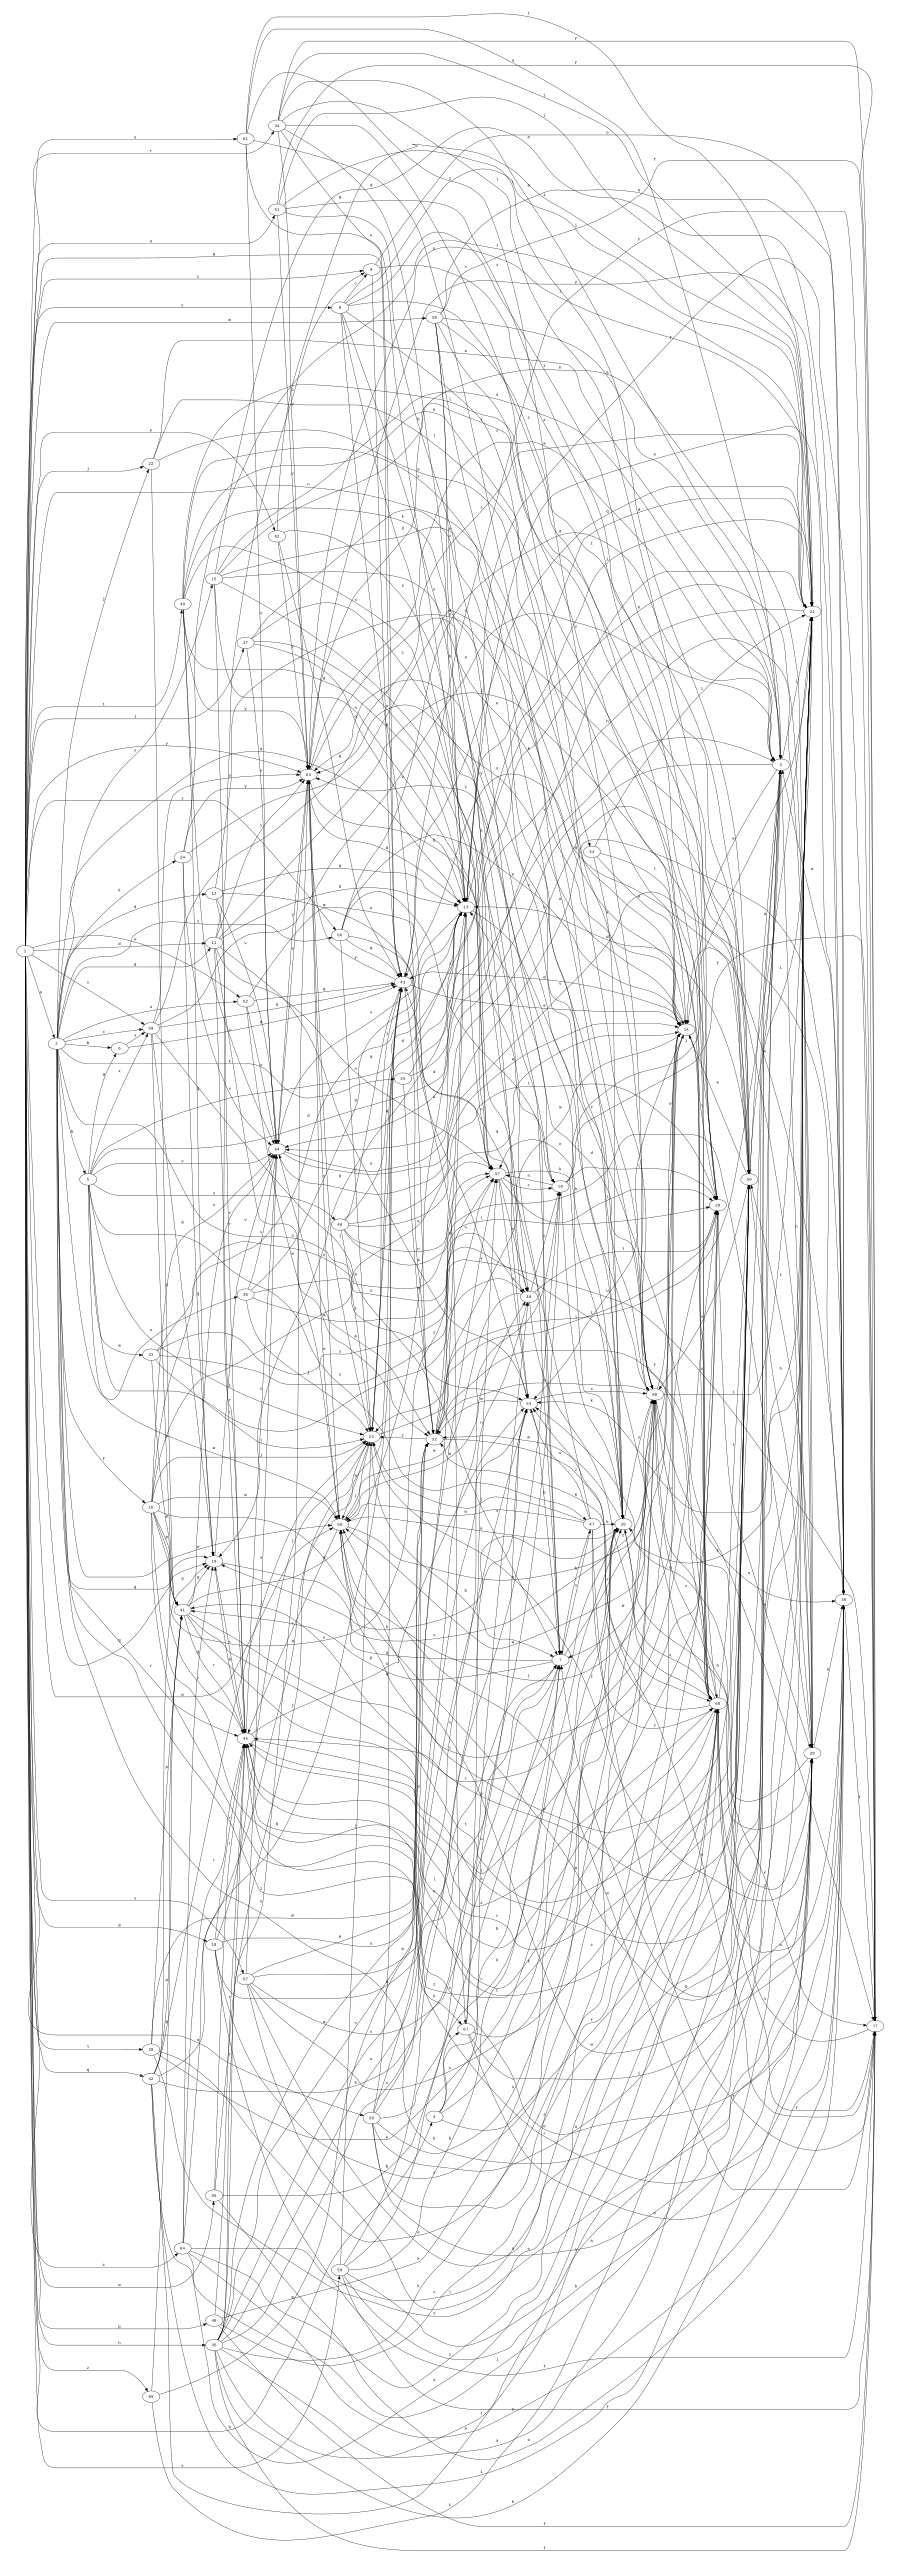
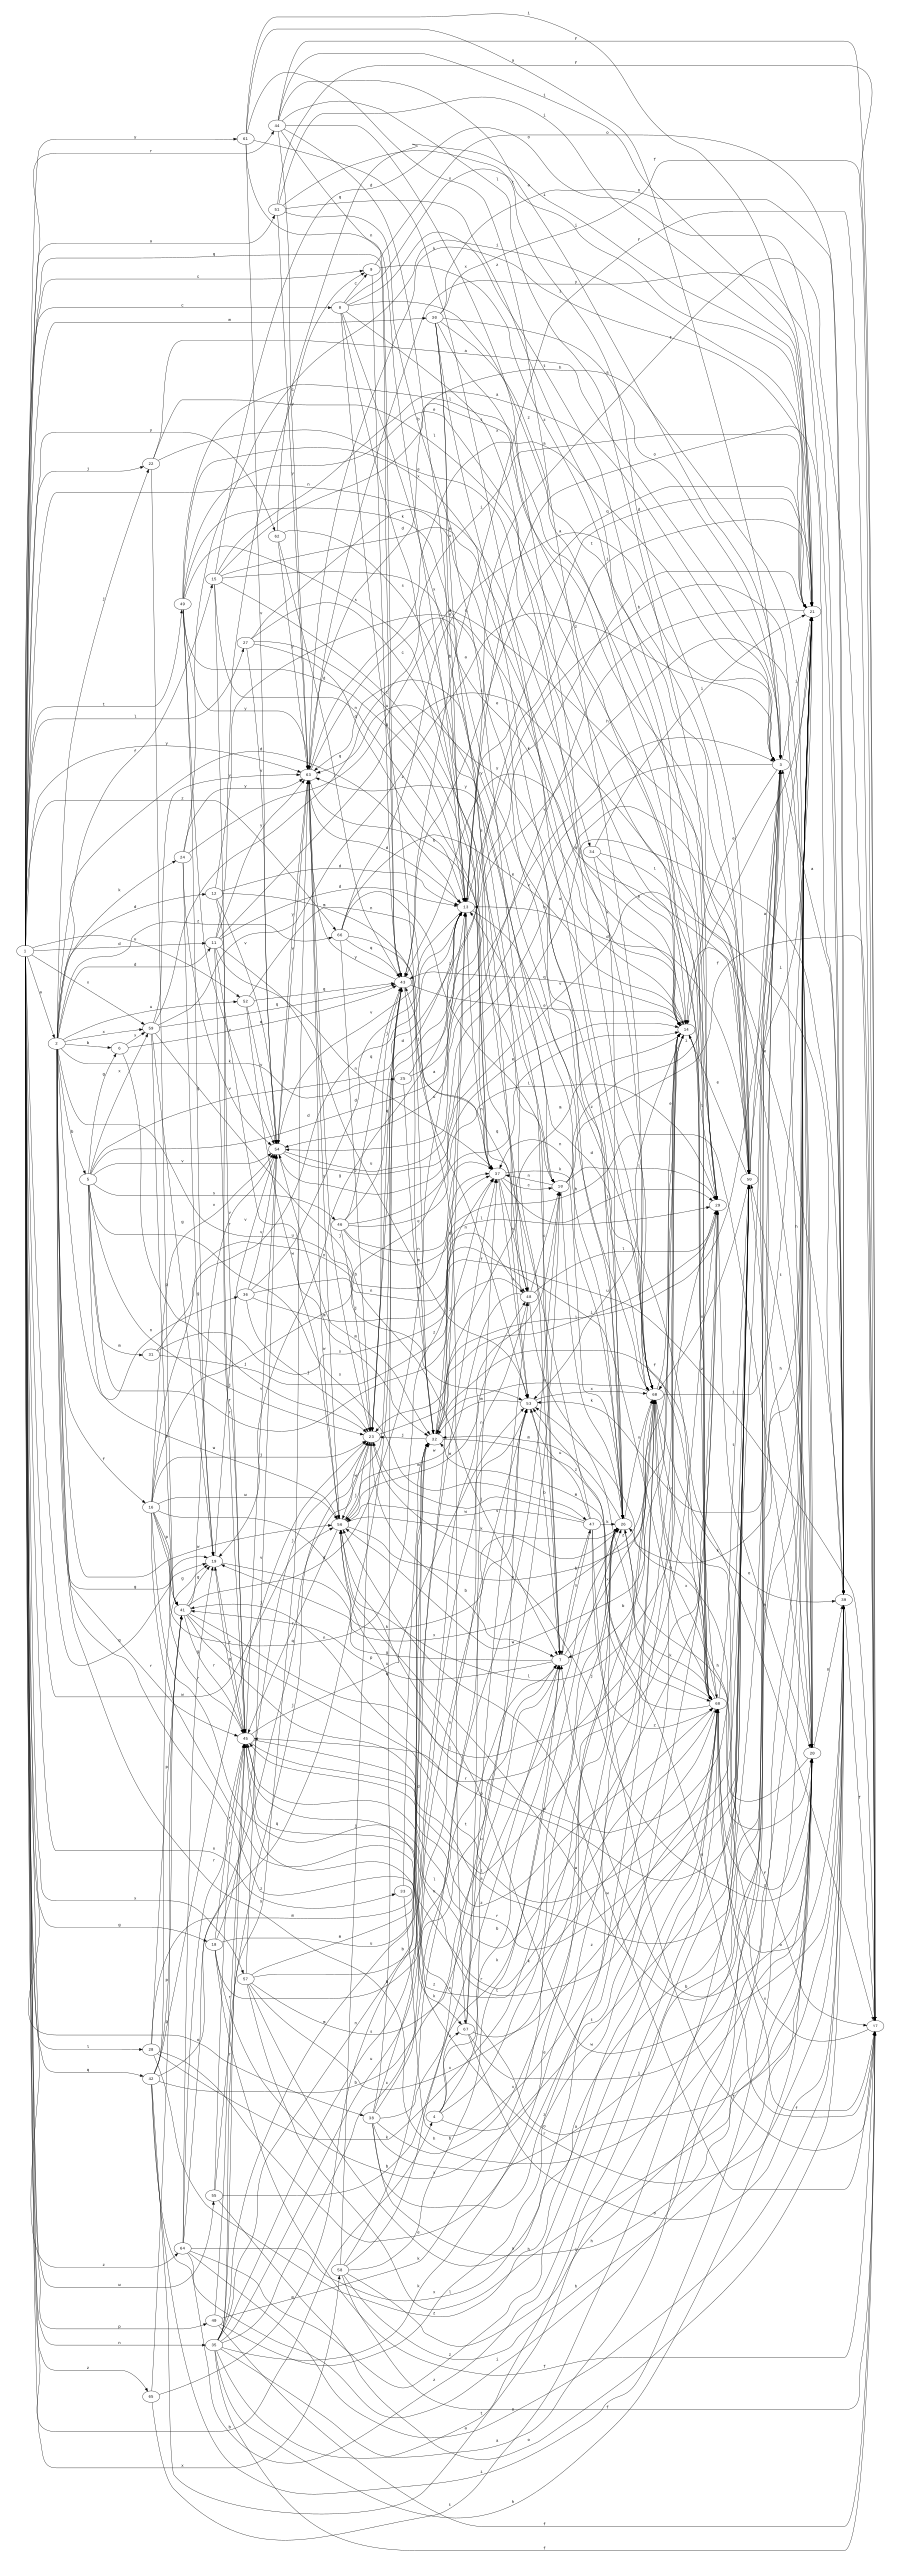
(247, 1434) -> (164, 1295)
(161, 1482) -> none
none -> (403, 1891)
